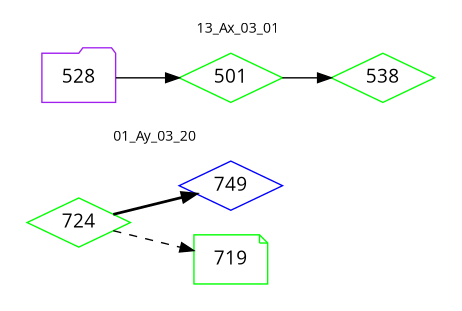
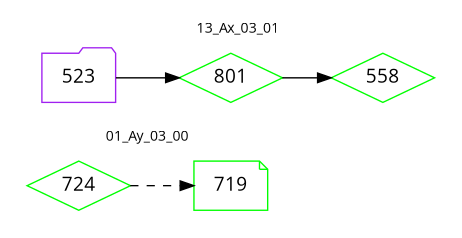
(79, 78) -> (79, 78)
(231, 78) -> (231, 78)
(383, 78) -> (383, 78)
(155, 137) -> (147, 137)
(231, 186) -> none
